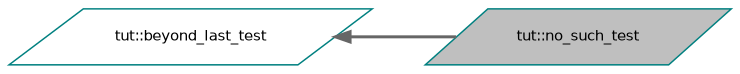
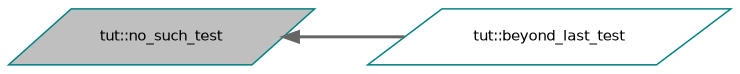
(403, 37) -> (352, 37)
